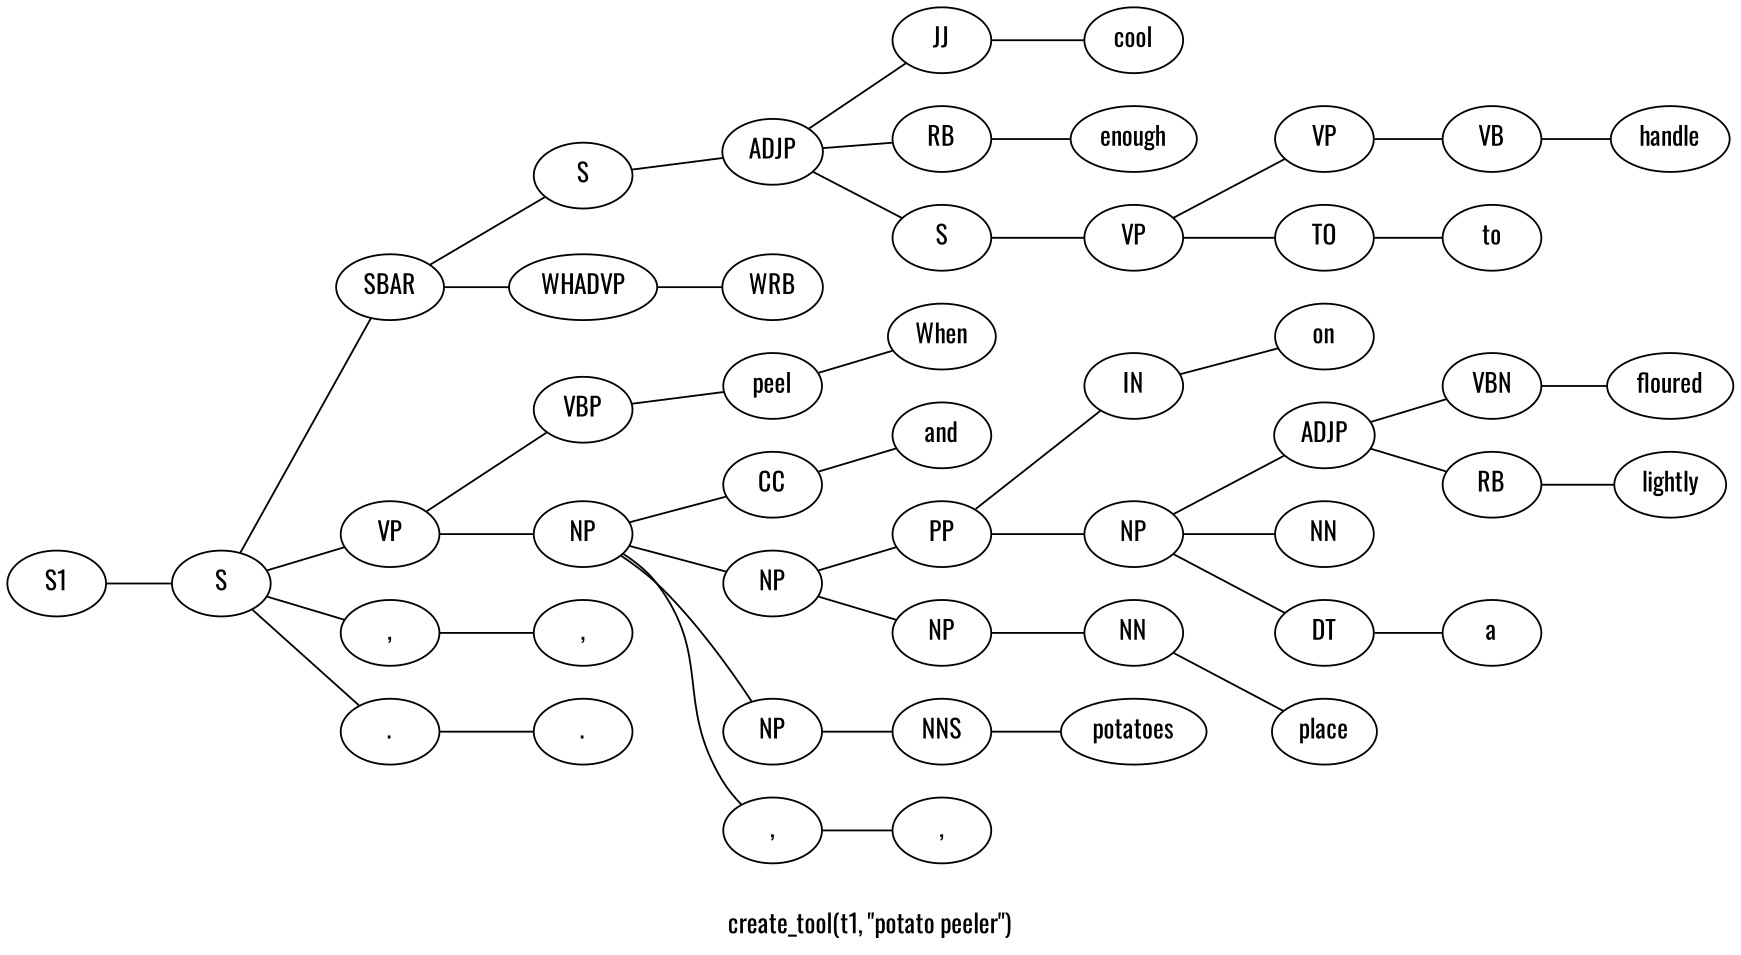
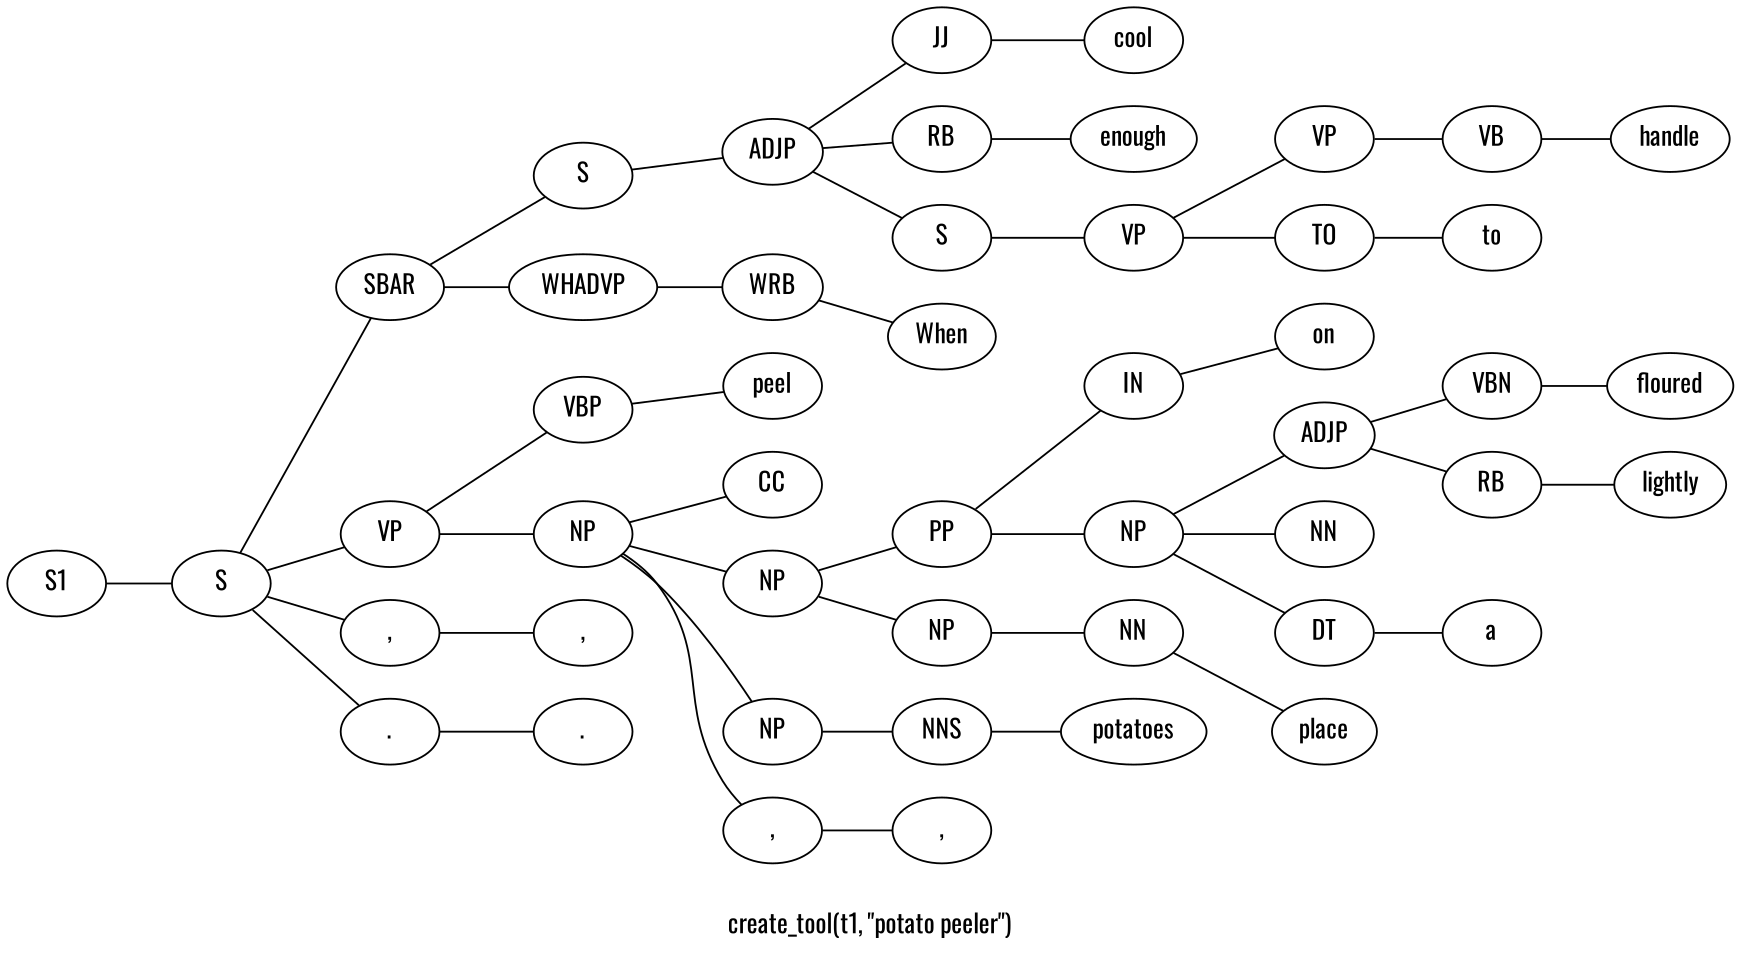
(856, 362) -> (856, 312)
(942, 435) -> none
